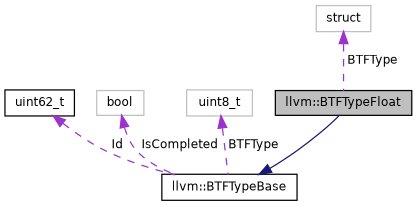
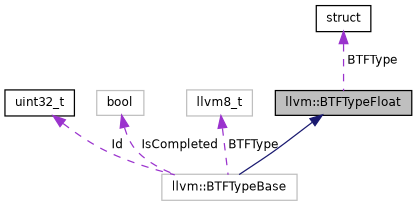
(344, 19) -> (344, 19)
(40, 103) -> (40, 103)
(220, 103) -> (220, 103)
(306, 144) -> (276, 149)
(229, 187) -> (229, 187)
